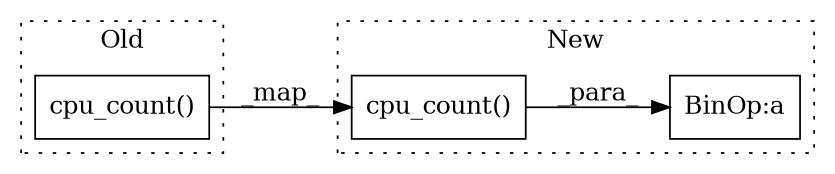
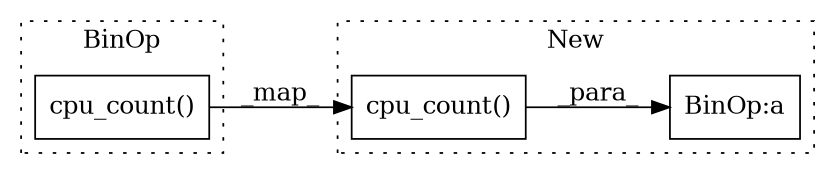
(122, 41) -> (122, 41)
